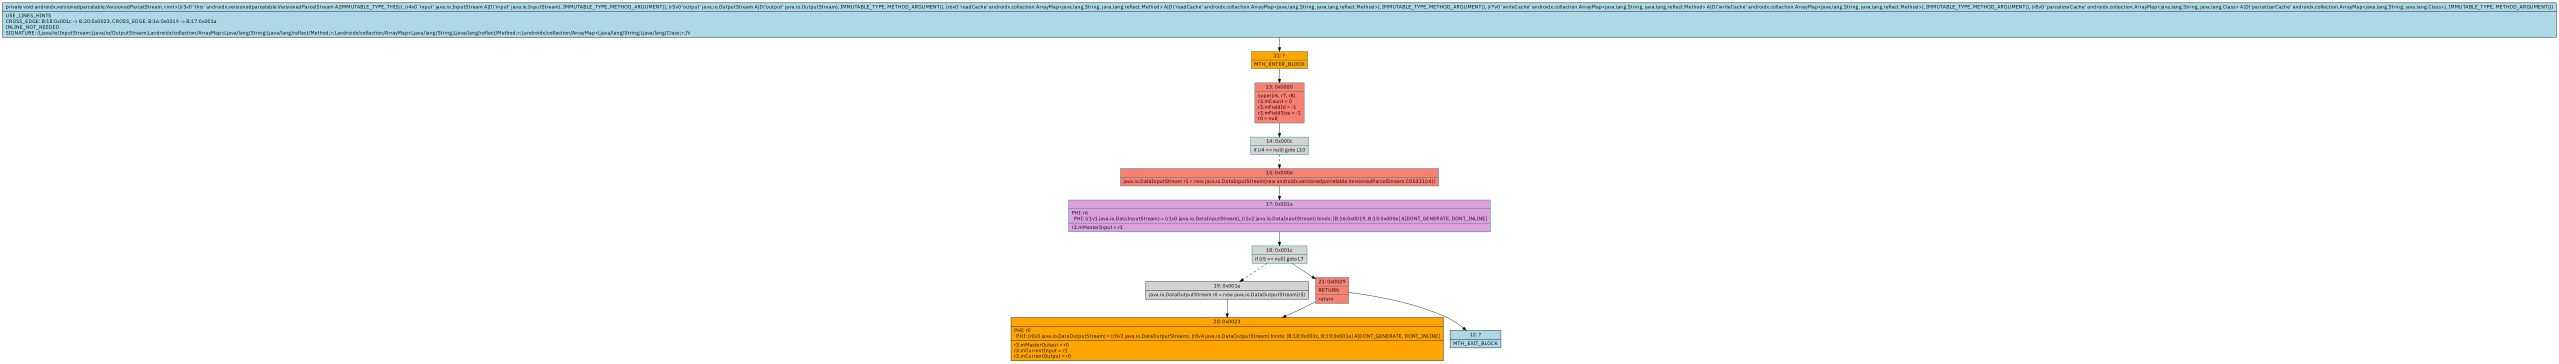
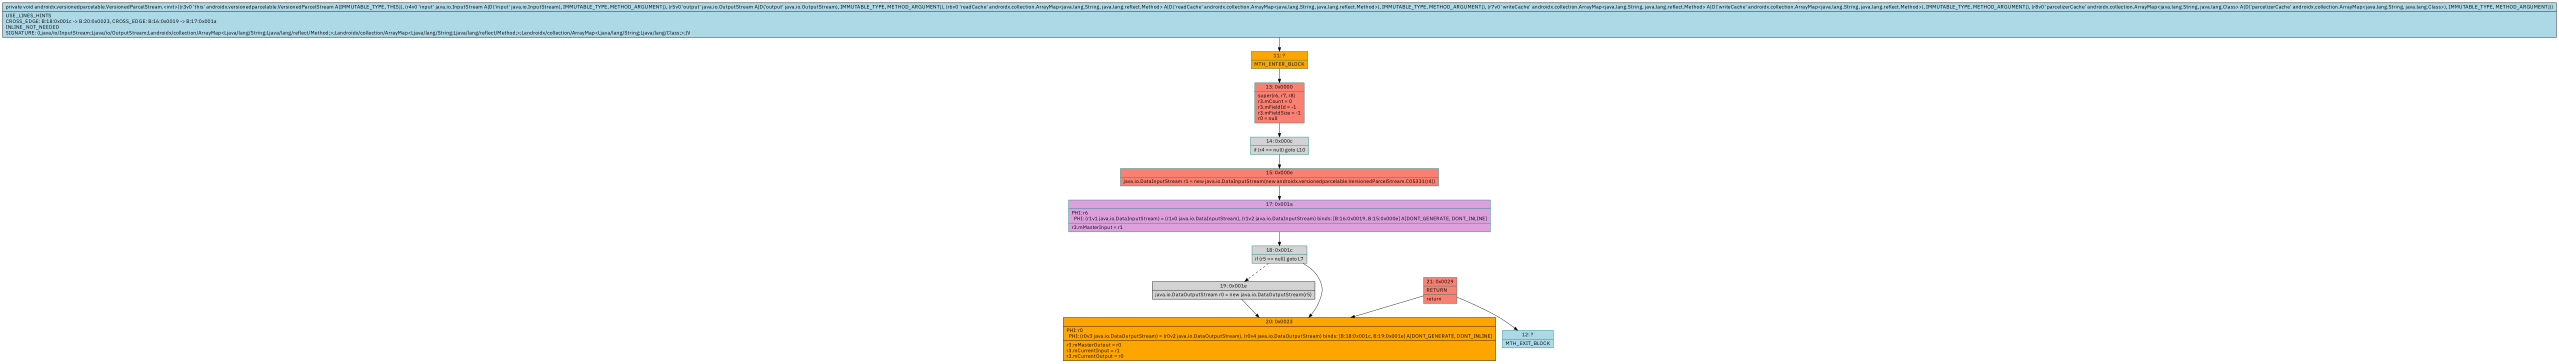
(1279, 160) -> (1279, 160)
(1302, 270) -> (1322, 287)
(1476, 339) -> (1528, 339)
